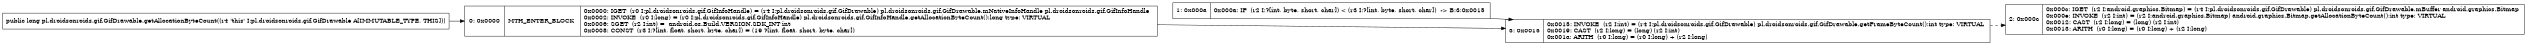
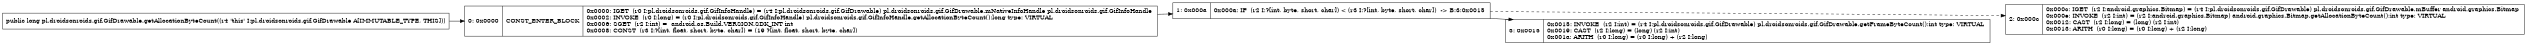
(541, 21) -> (543, 21)
(1996, 25) -> (1746, 13)
(1329, 27) -> (1163, 14)
